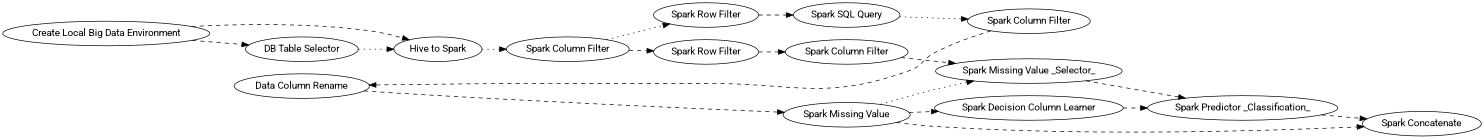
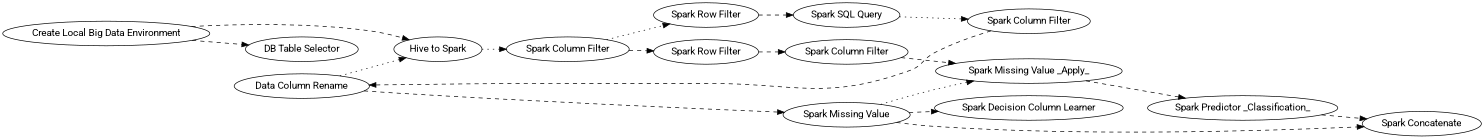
(373, 49) -> (370, 68)
(1029, 71) -> (1029, 71)
(1132, 108) -> none
